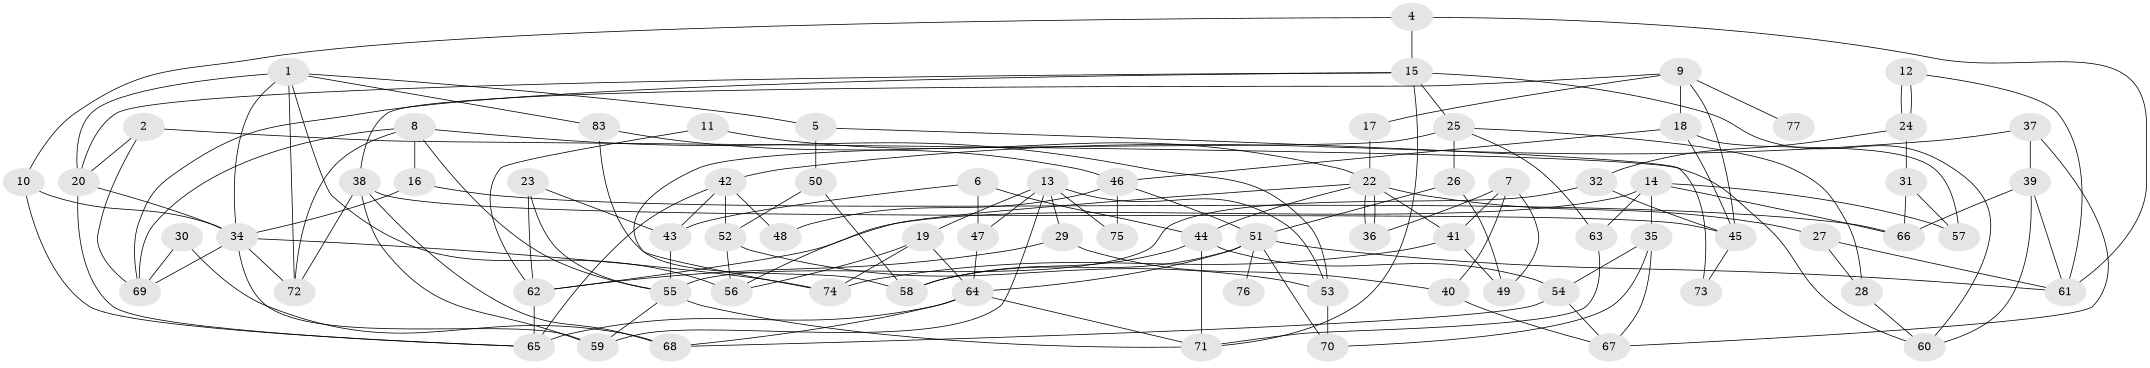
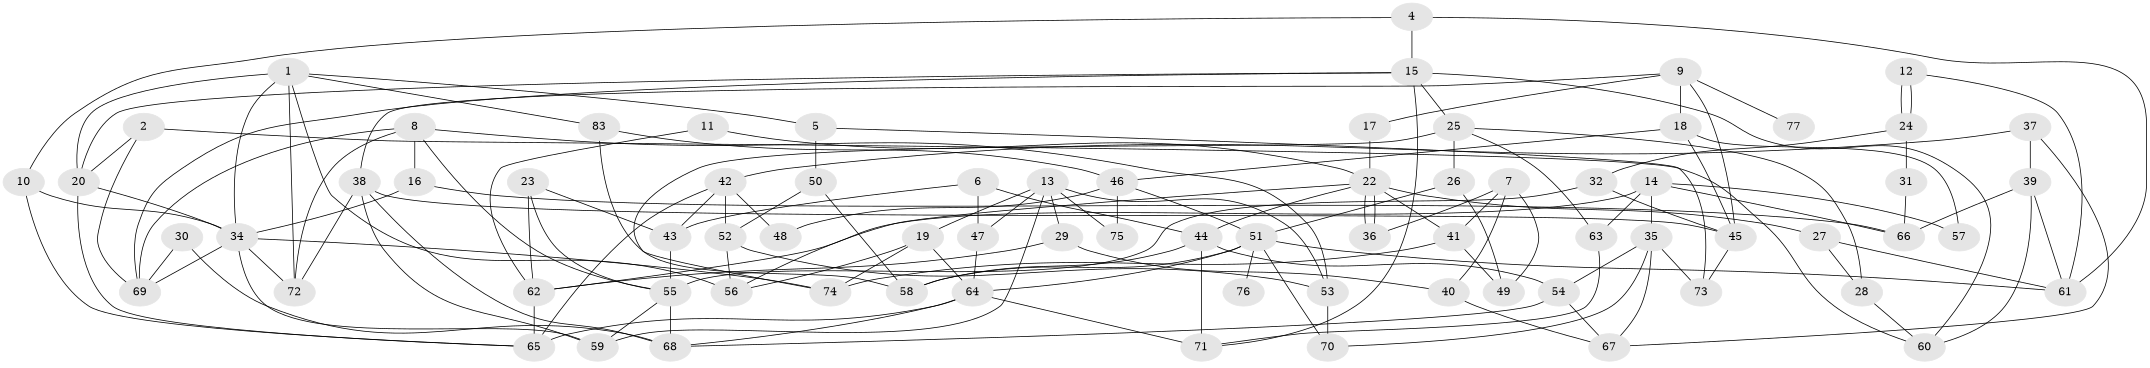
(1933, 210) -> none
none -> (1676, 265)
(994, 343) -> (670, 325)
